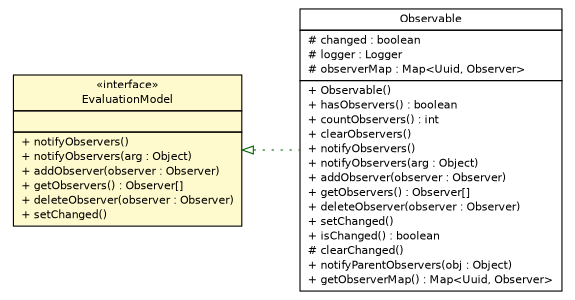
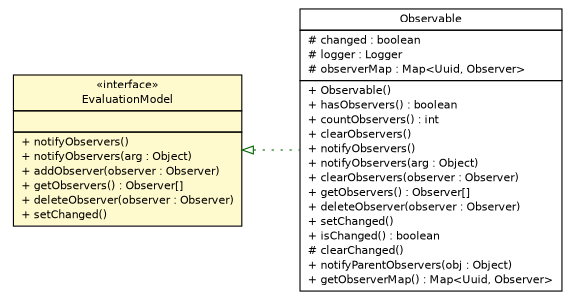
(407, 178) -> (414, 178)
